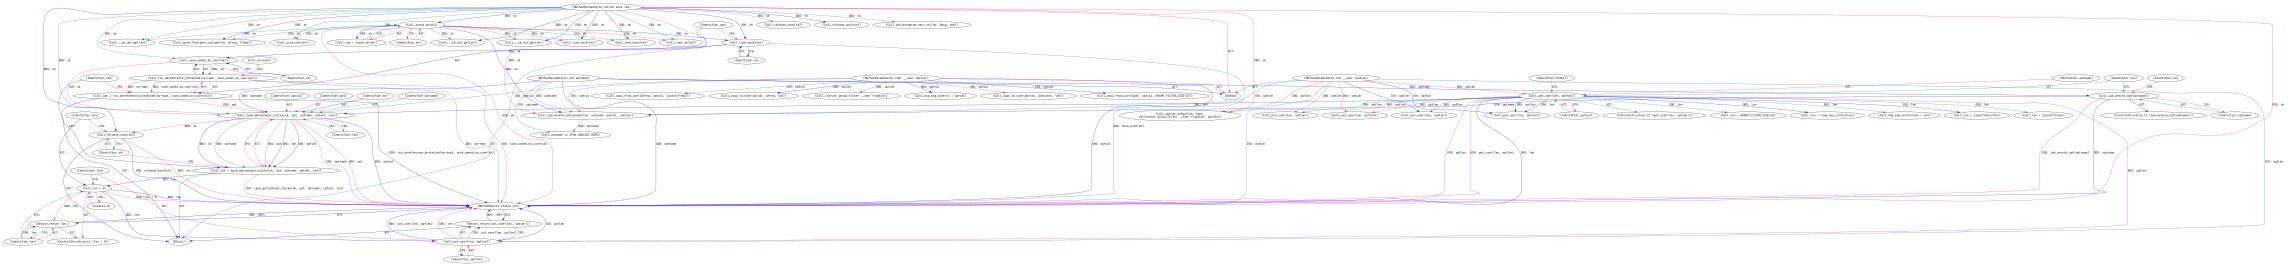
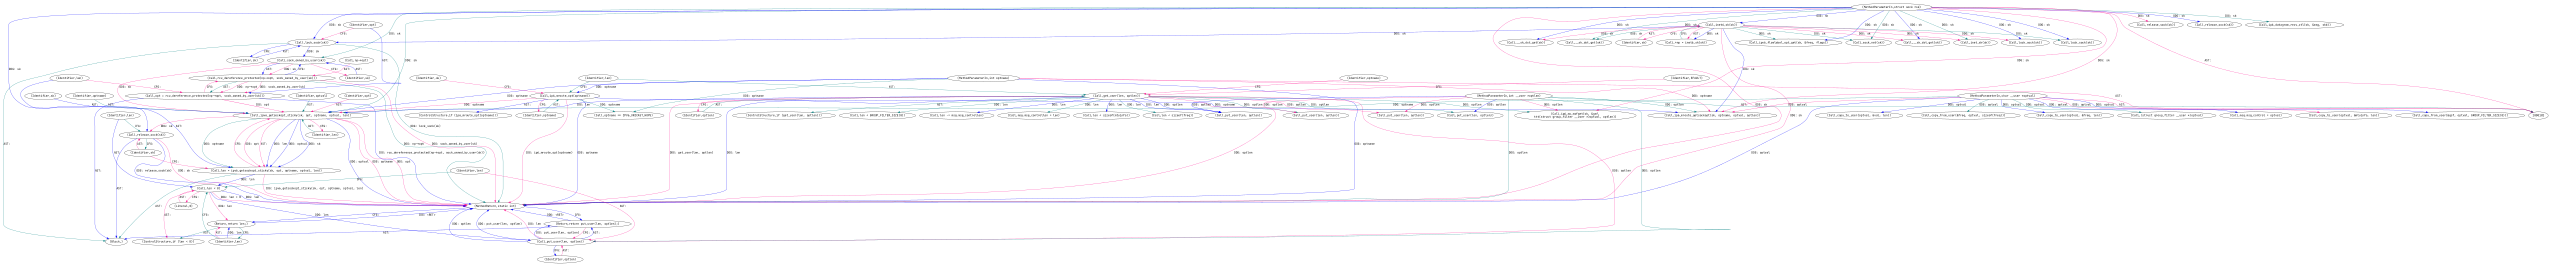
(1003, 84) -> (1776, 87)
(1445, 87) -> none
(524, 96) -> (1403, 105)
none -> (439, 105)
none -> (1859, 116)
(579, 124) -> (595, 105)
